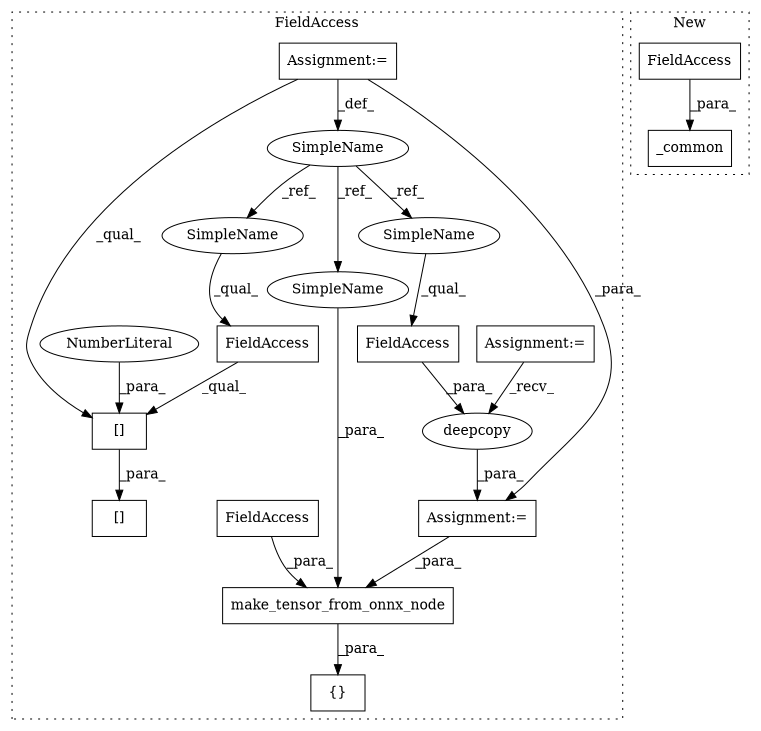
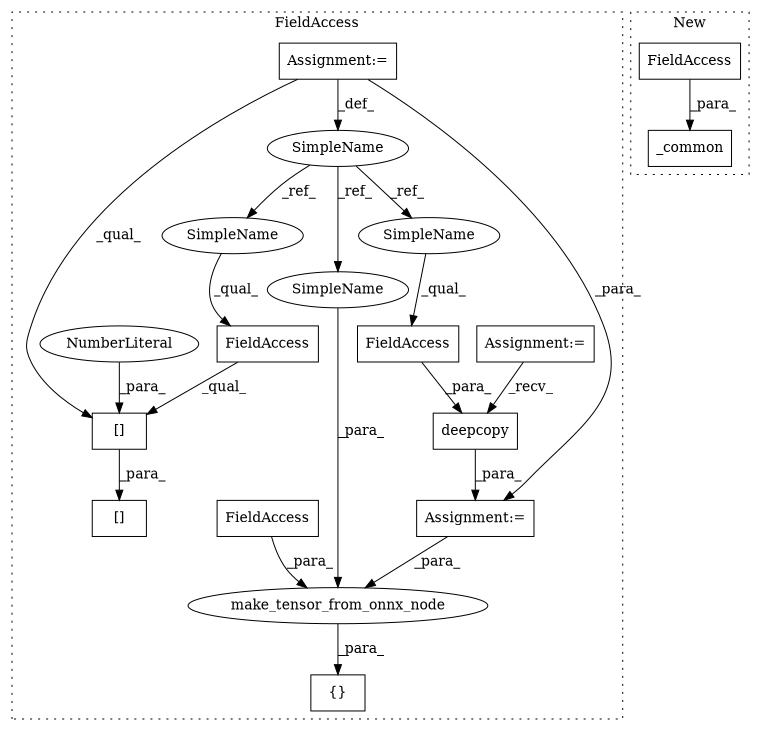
(477, 431) -> (475, 431)
(338, 606) -> (338, 606)
